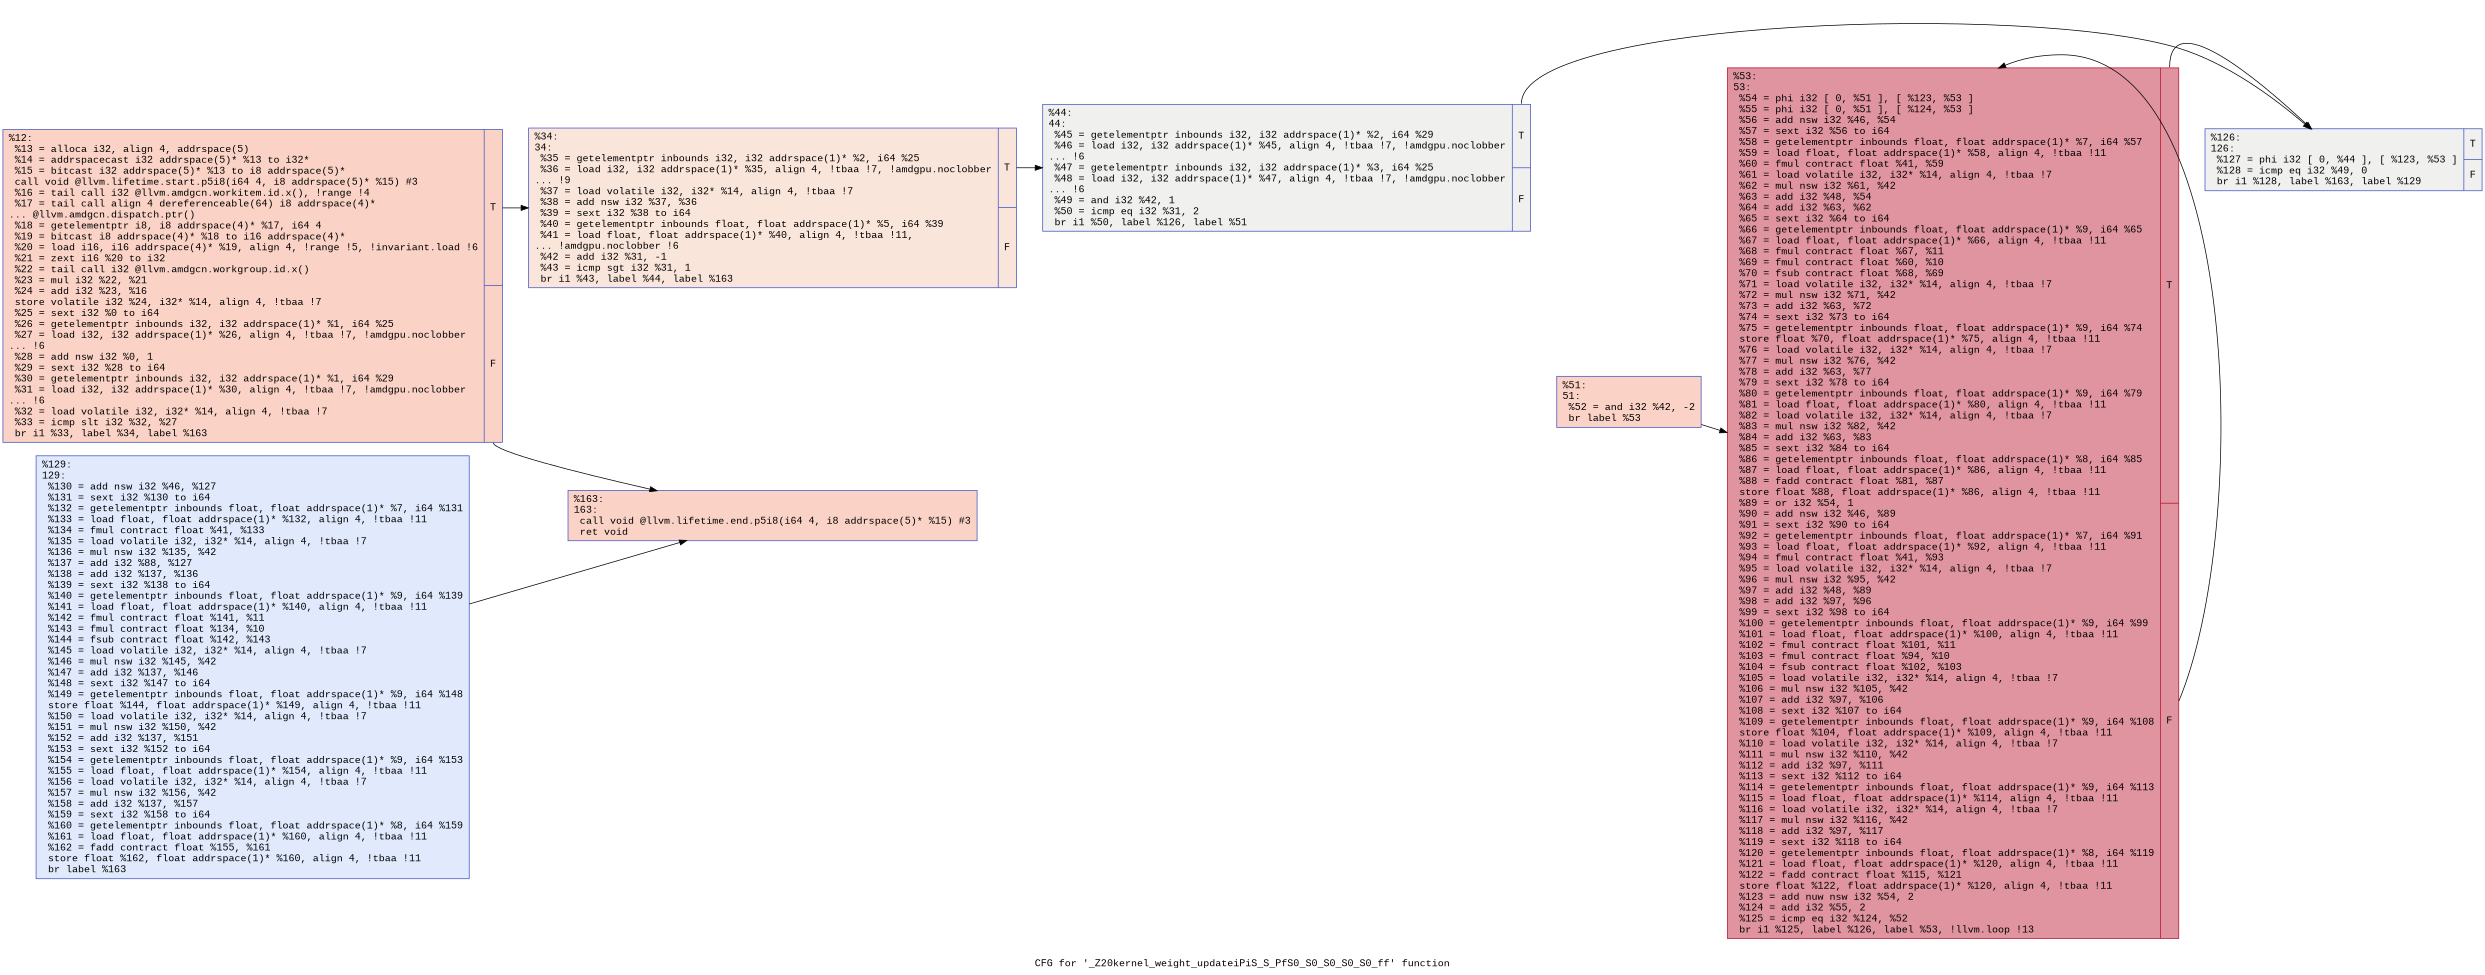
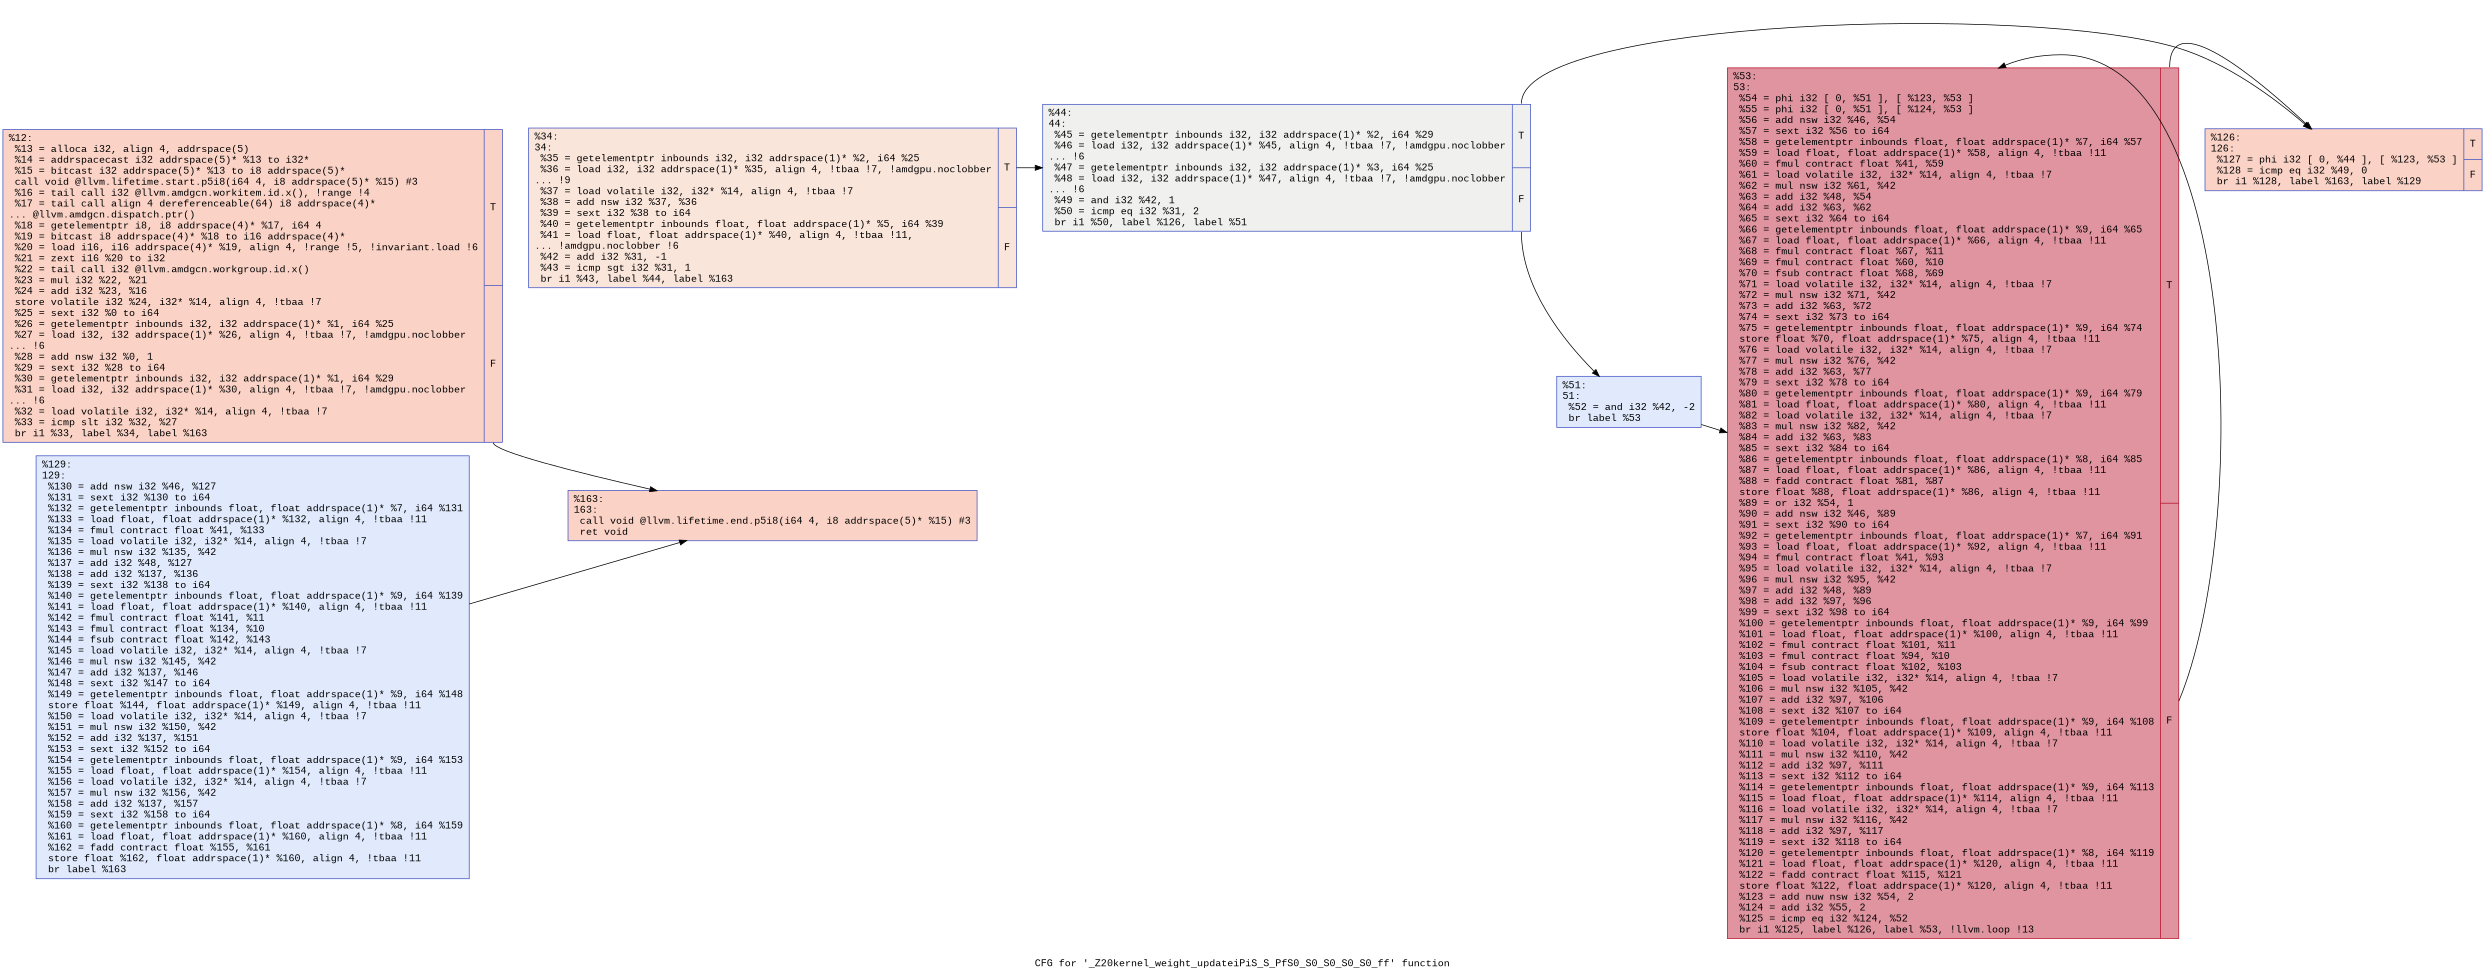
(2344, 160) -> (2344, 160)
(512, 208) -> none
none -> (1545, 308)
(1629, 402) -> (1629, 402)
(117, 563) -> (117, 563)
